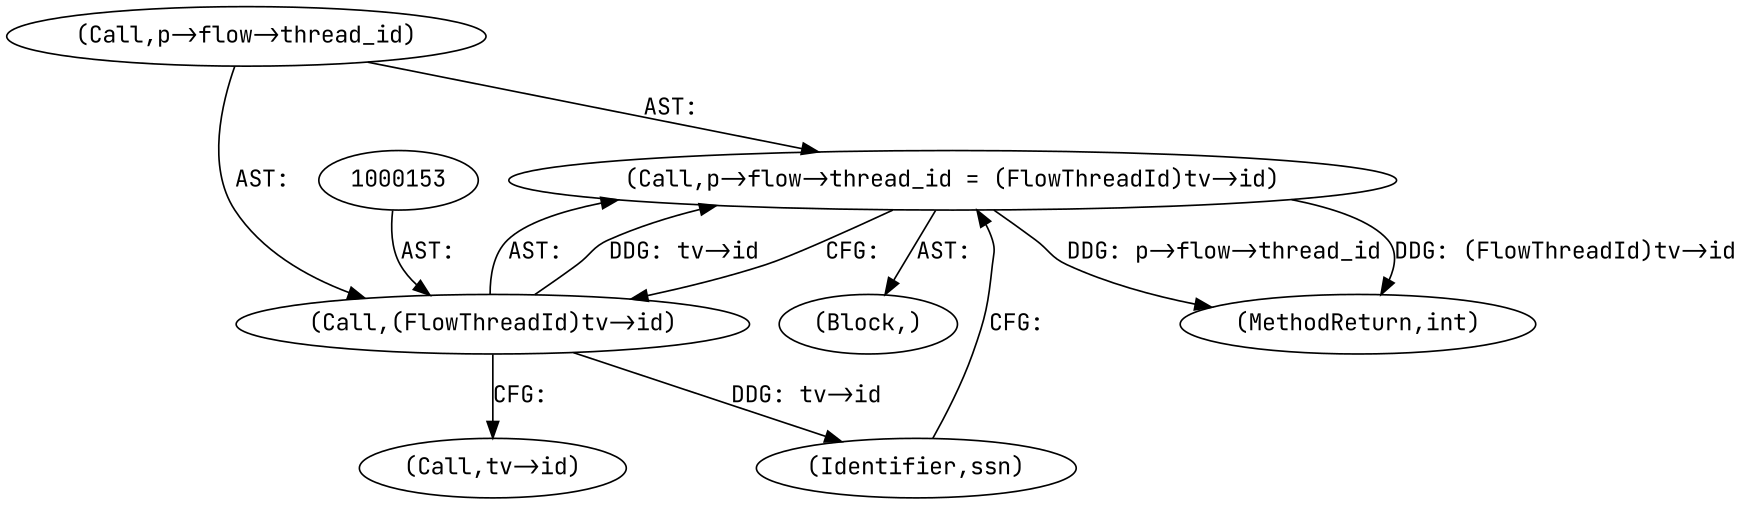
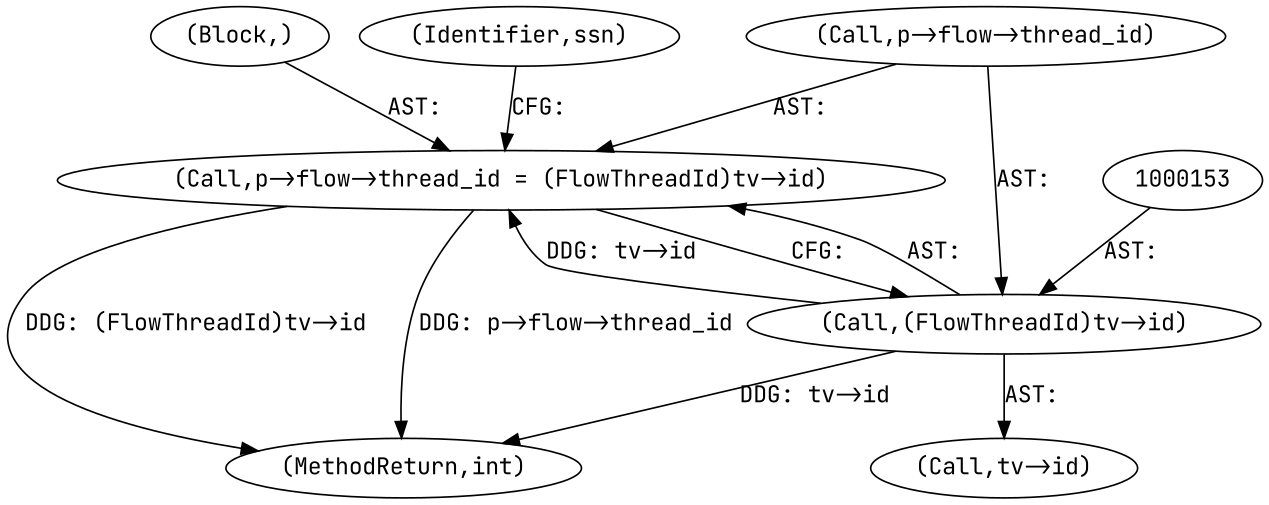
(915, 245) -> (360, 103)
(700, 395) -> (707, 395)
(528, 396) -> (1039, 396)
